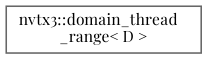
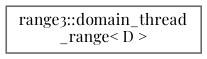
(104, 30) -> (104, 30)
